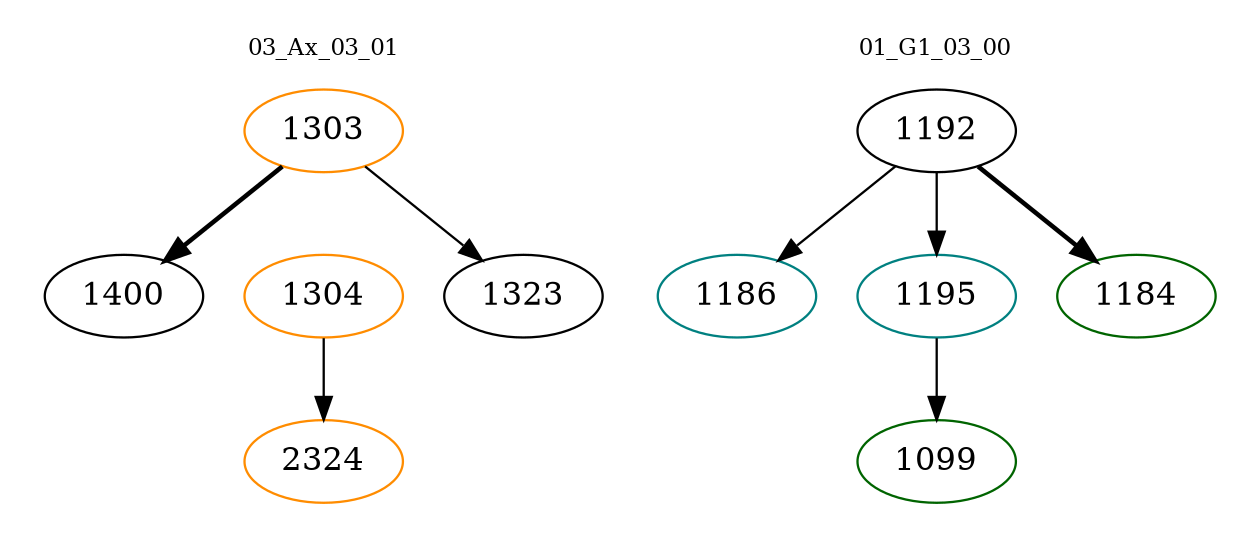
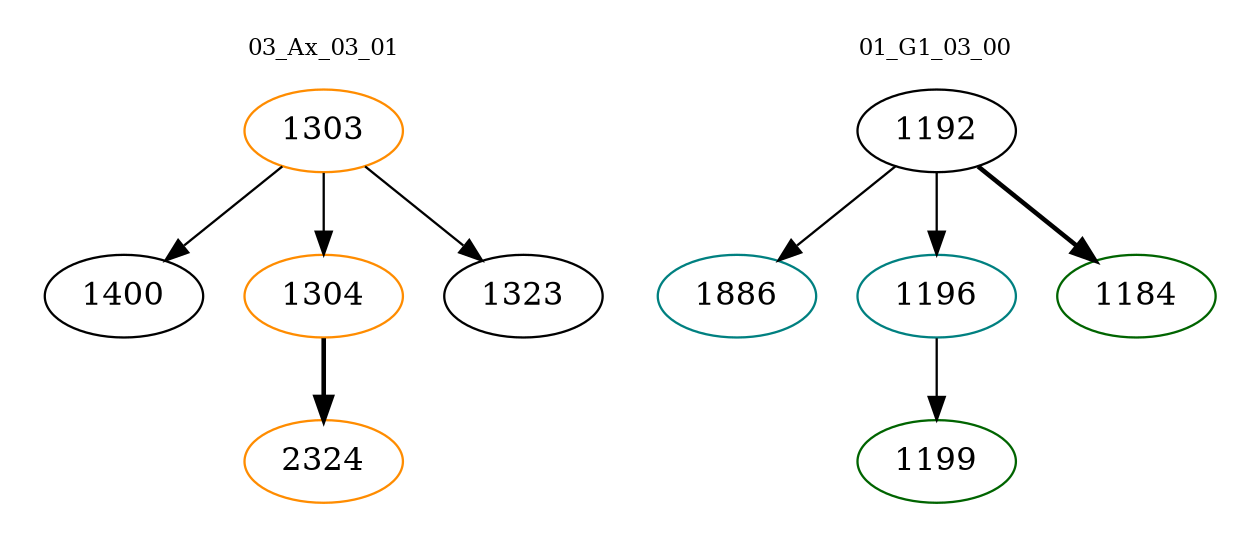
none -> (324, 202)
(233, 206) -> (233, 206)
(737, 296) -> (737, 296)
(937, 296) -> (937, 296)
(324, 368) -> (324, 368)
(937, 461) -> (937, 461)
